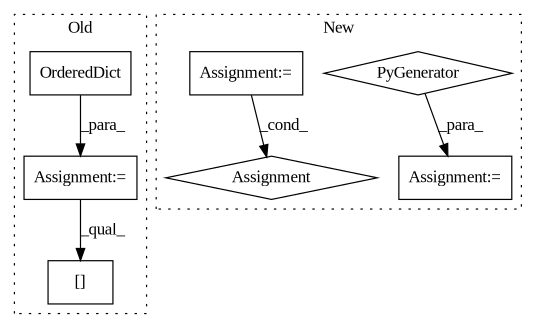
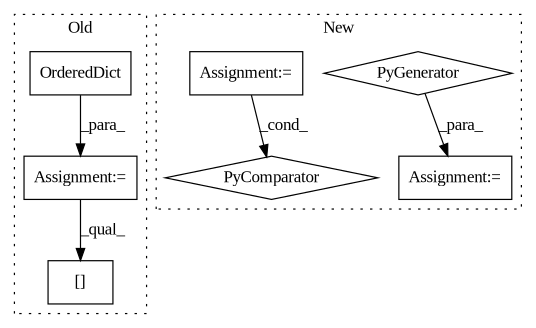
(272, 178) -> (272, 178)
